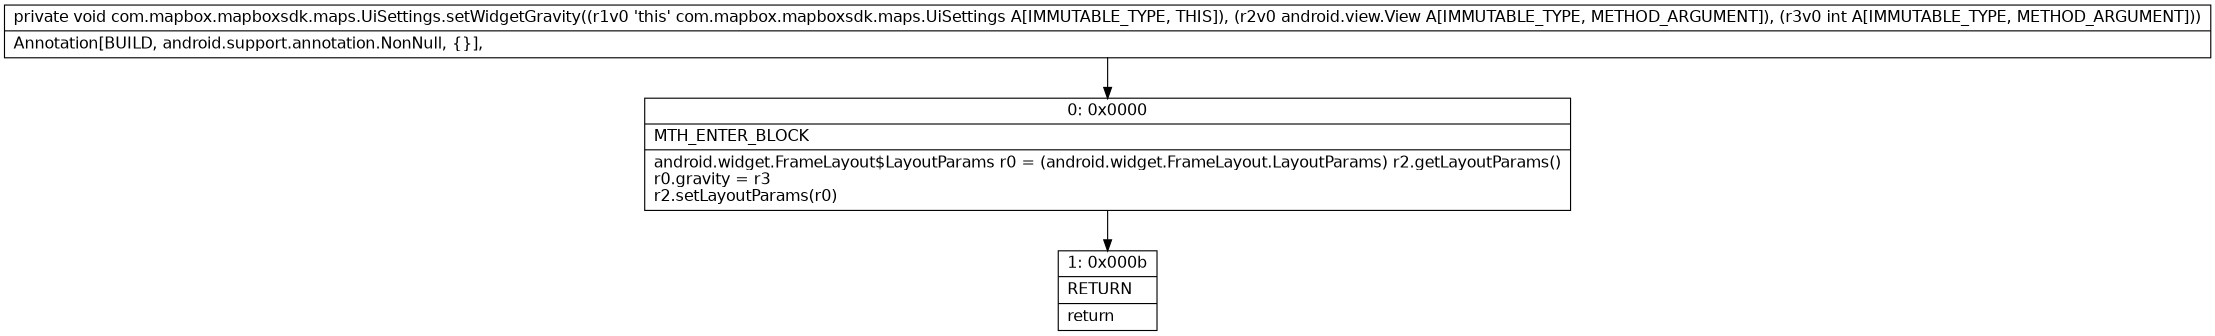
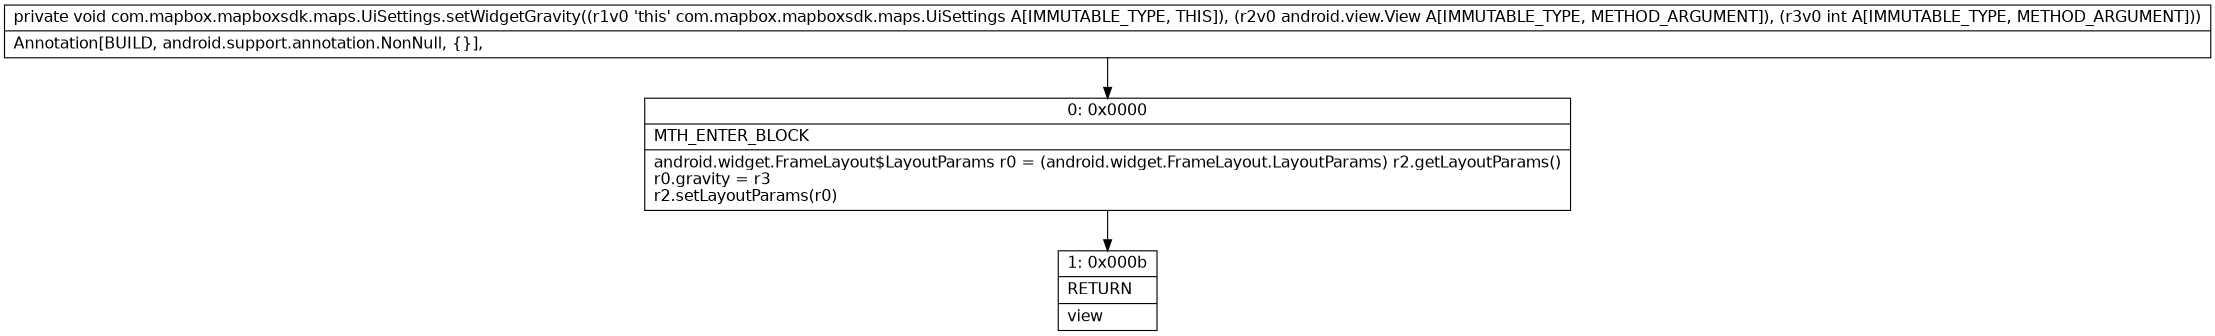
(1091, 316) -> (1085, 316)
